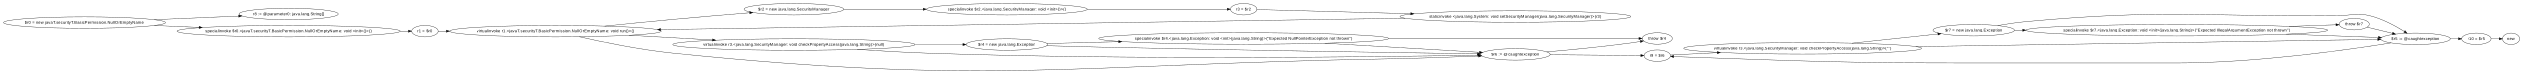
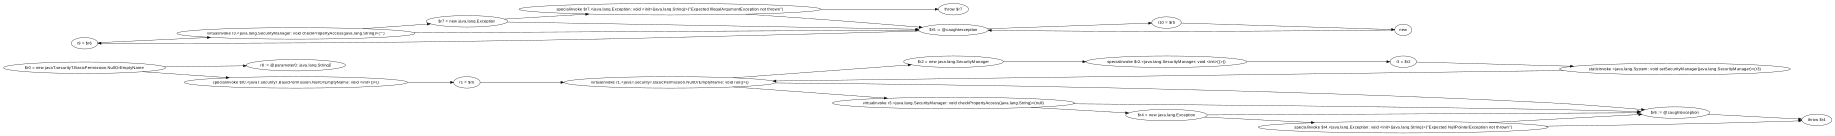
(2380, 30) -> (1193, 31)
(1595, 55) -> none
